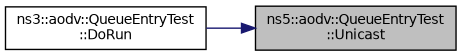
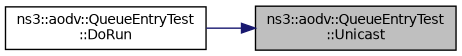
(356, 28) -> (356, 28)
